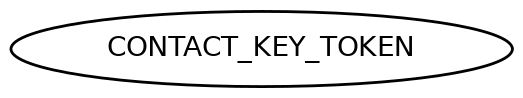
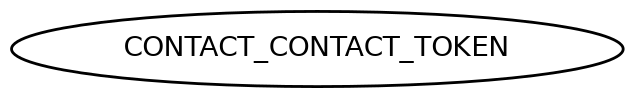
(262, 49) -> (317, 49)
